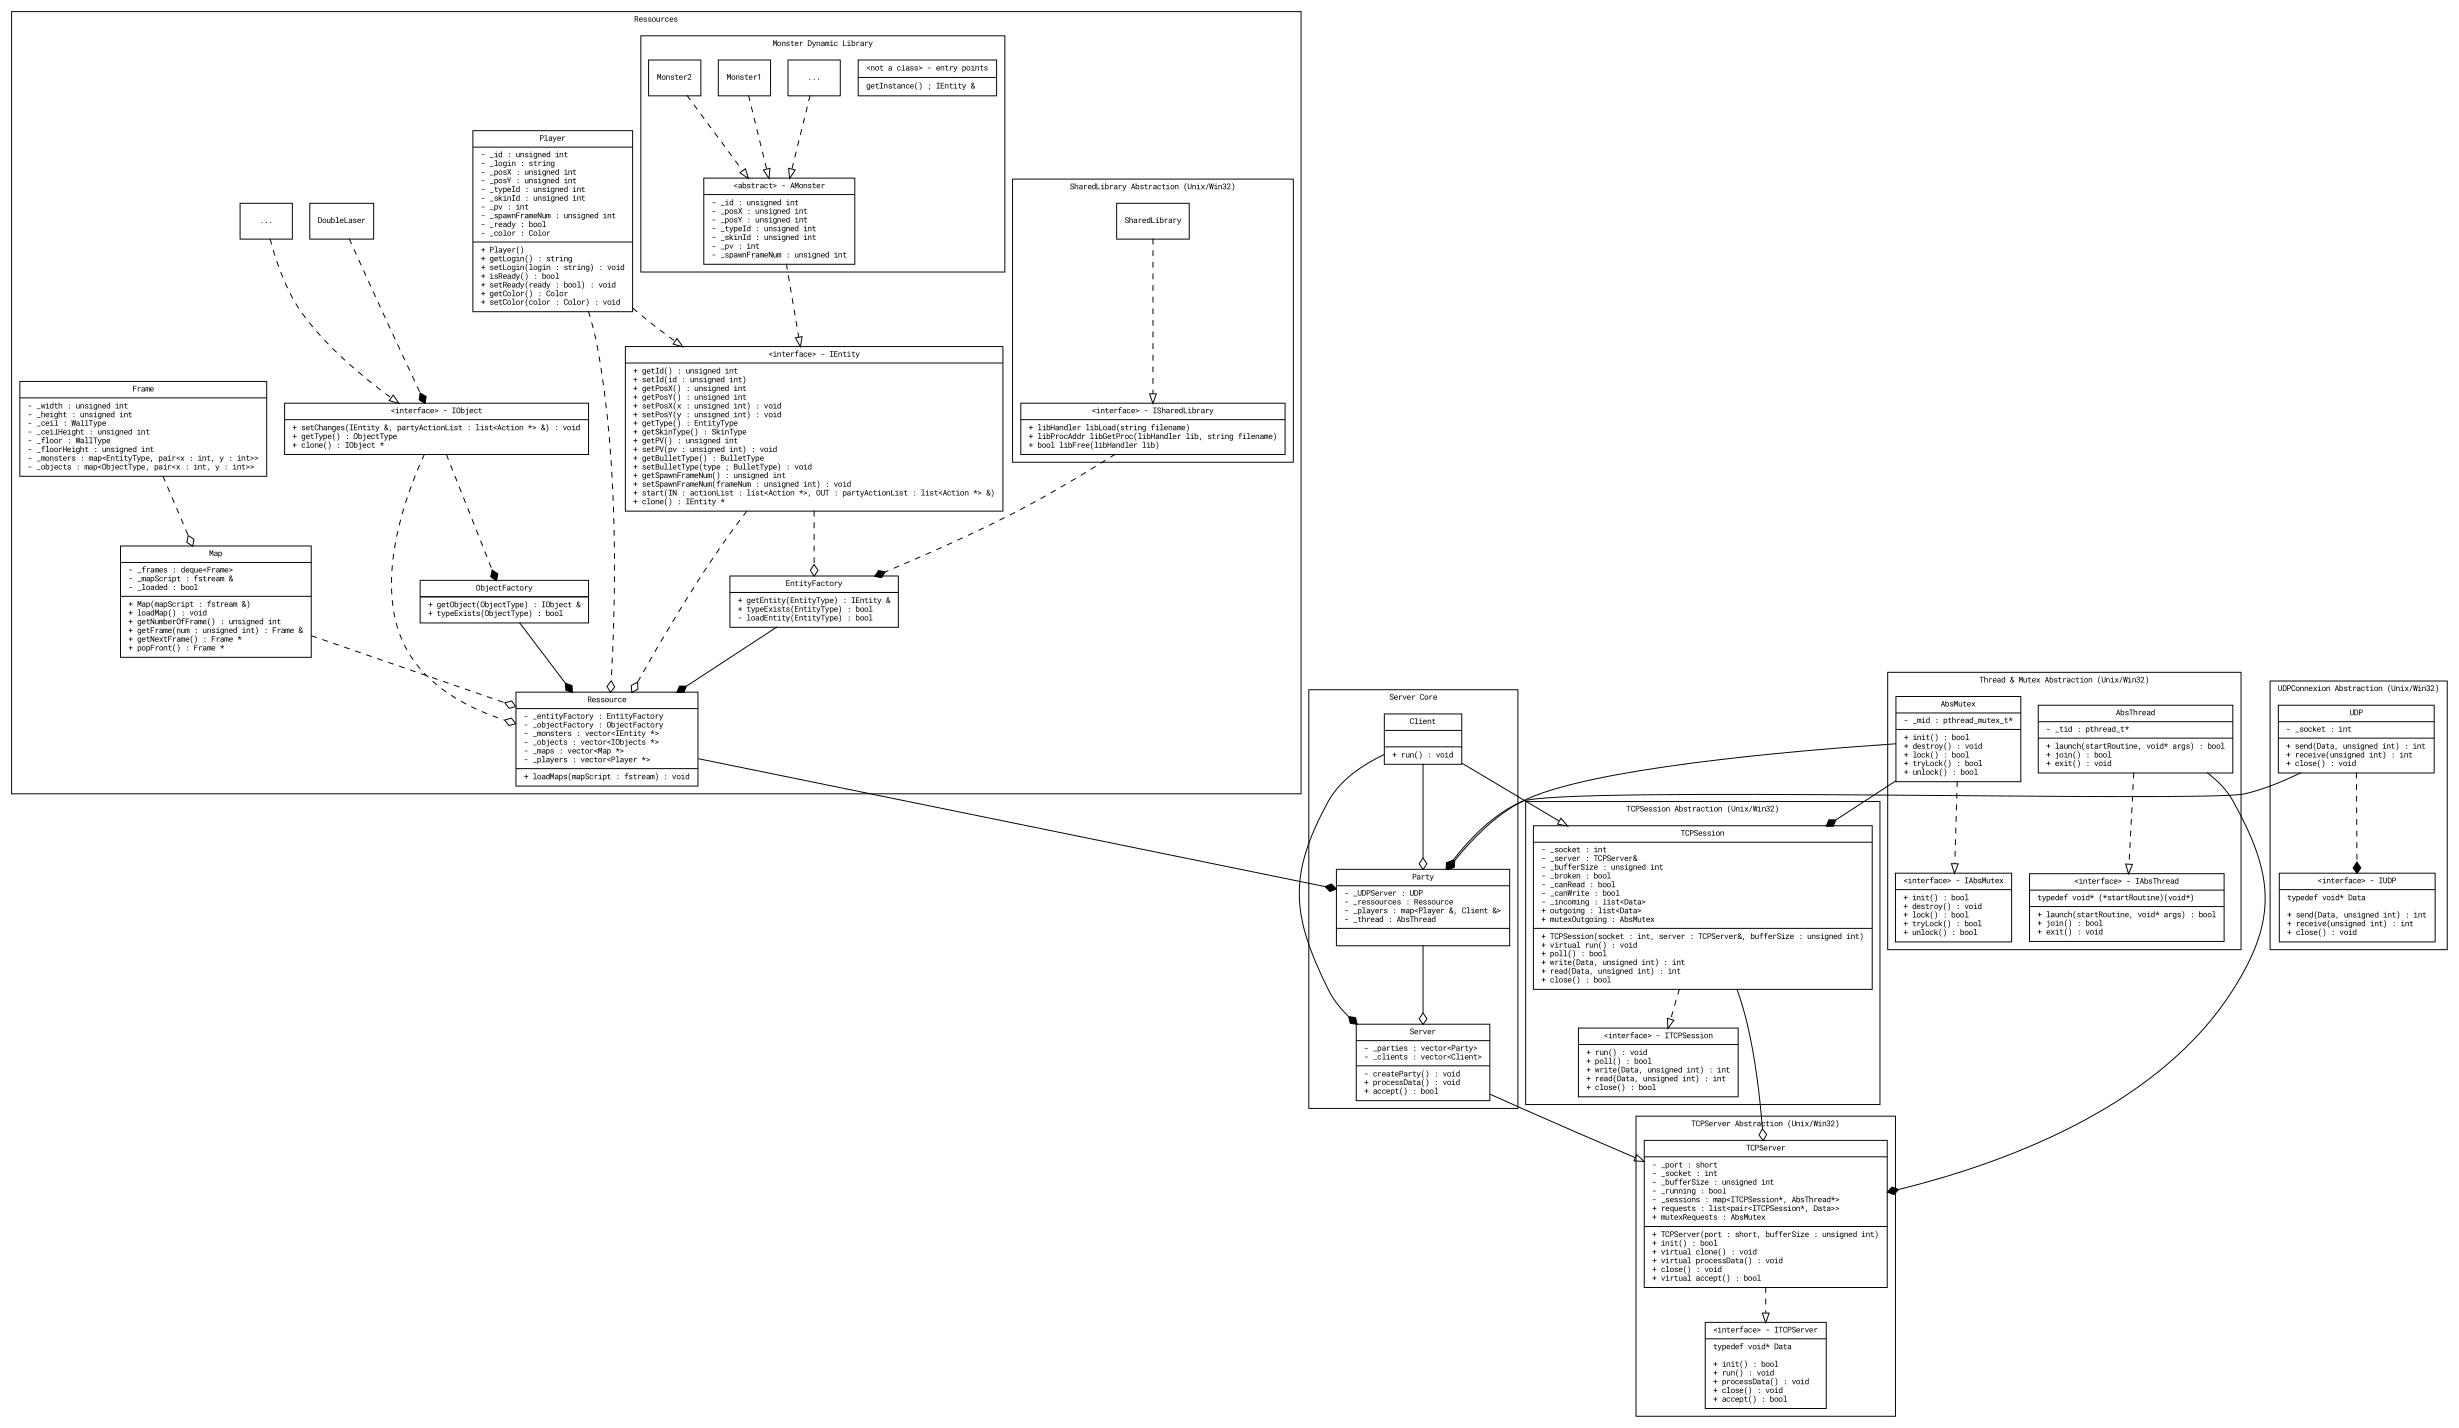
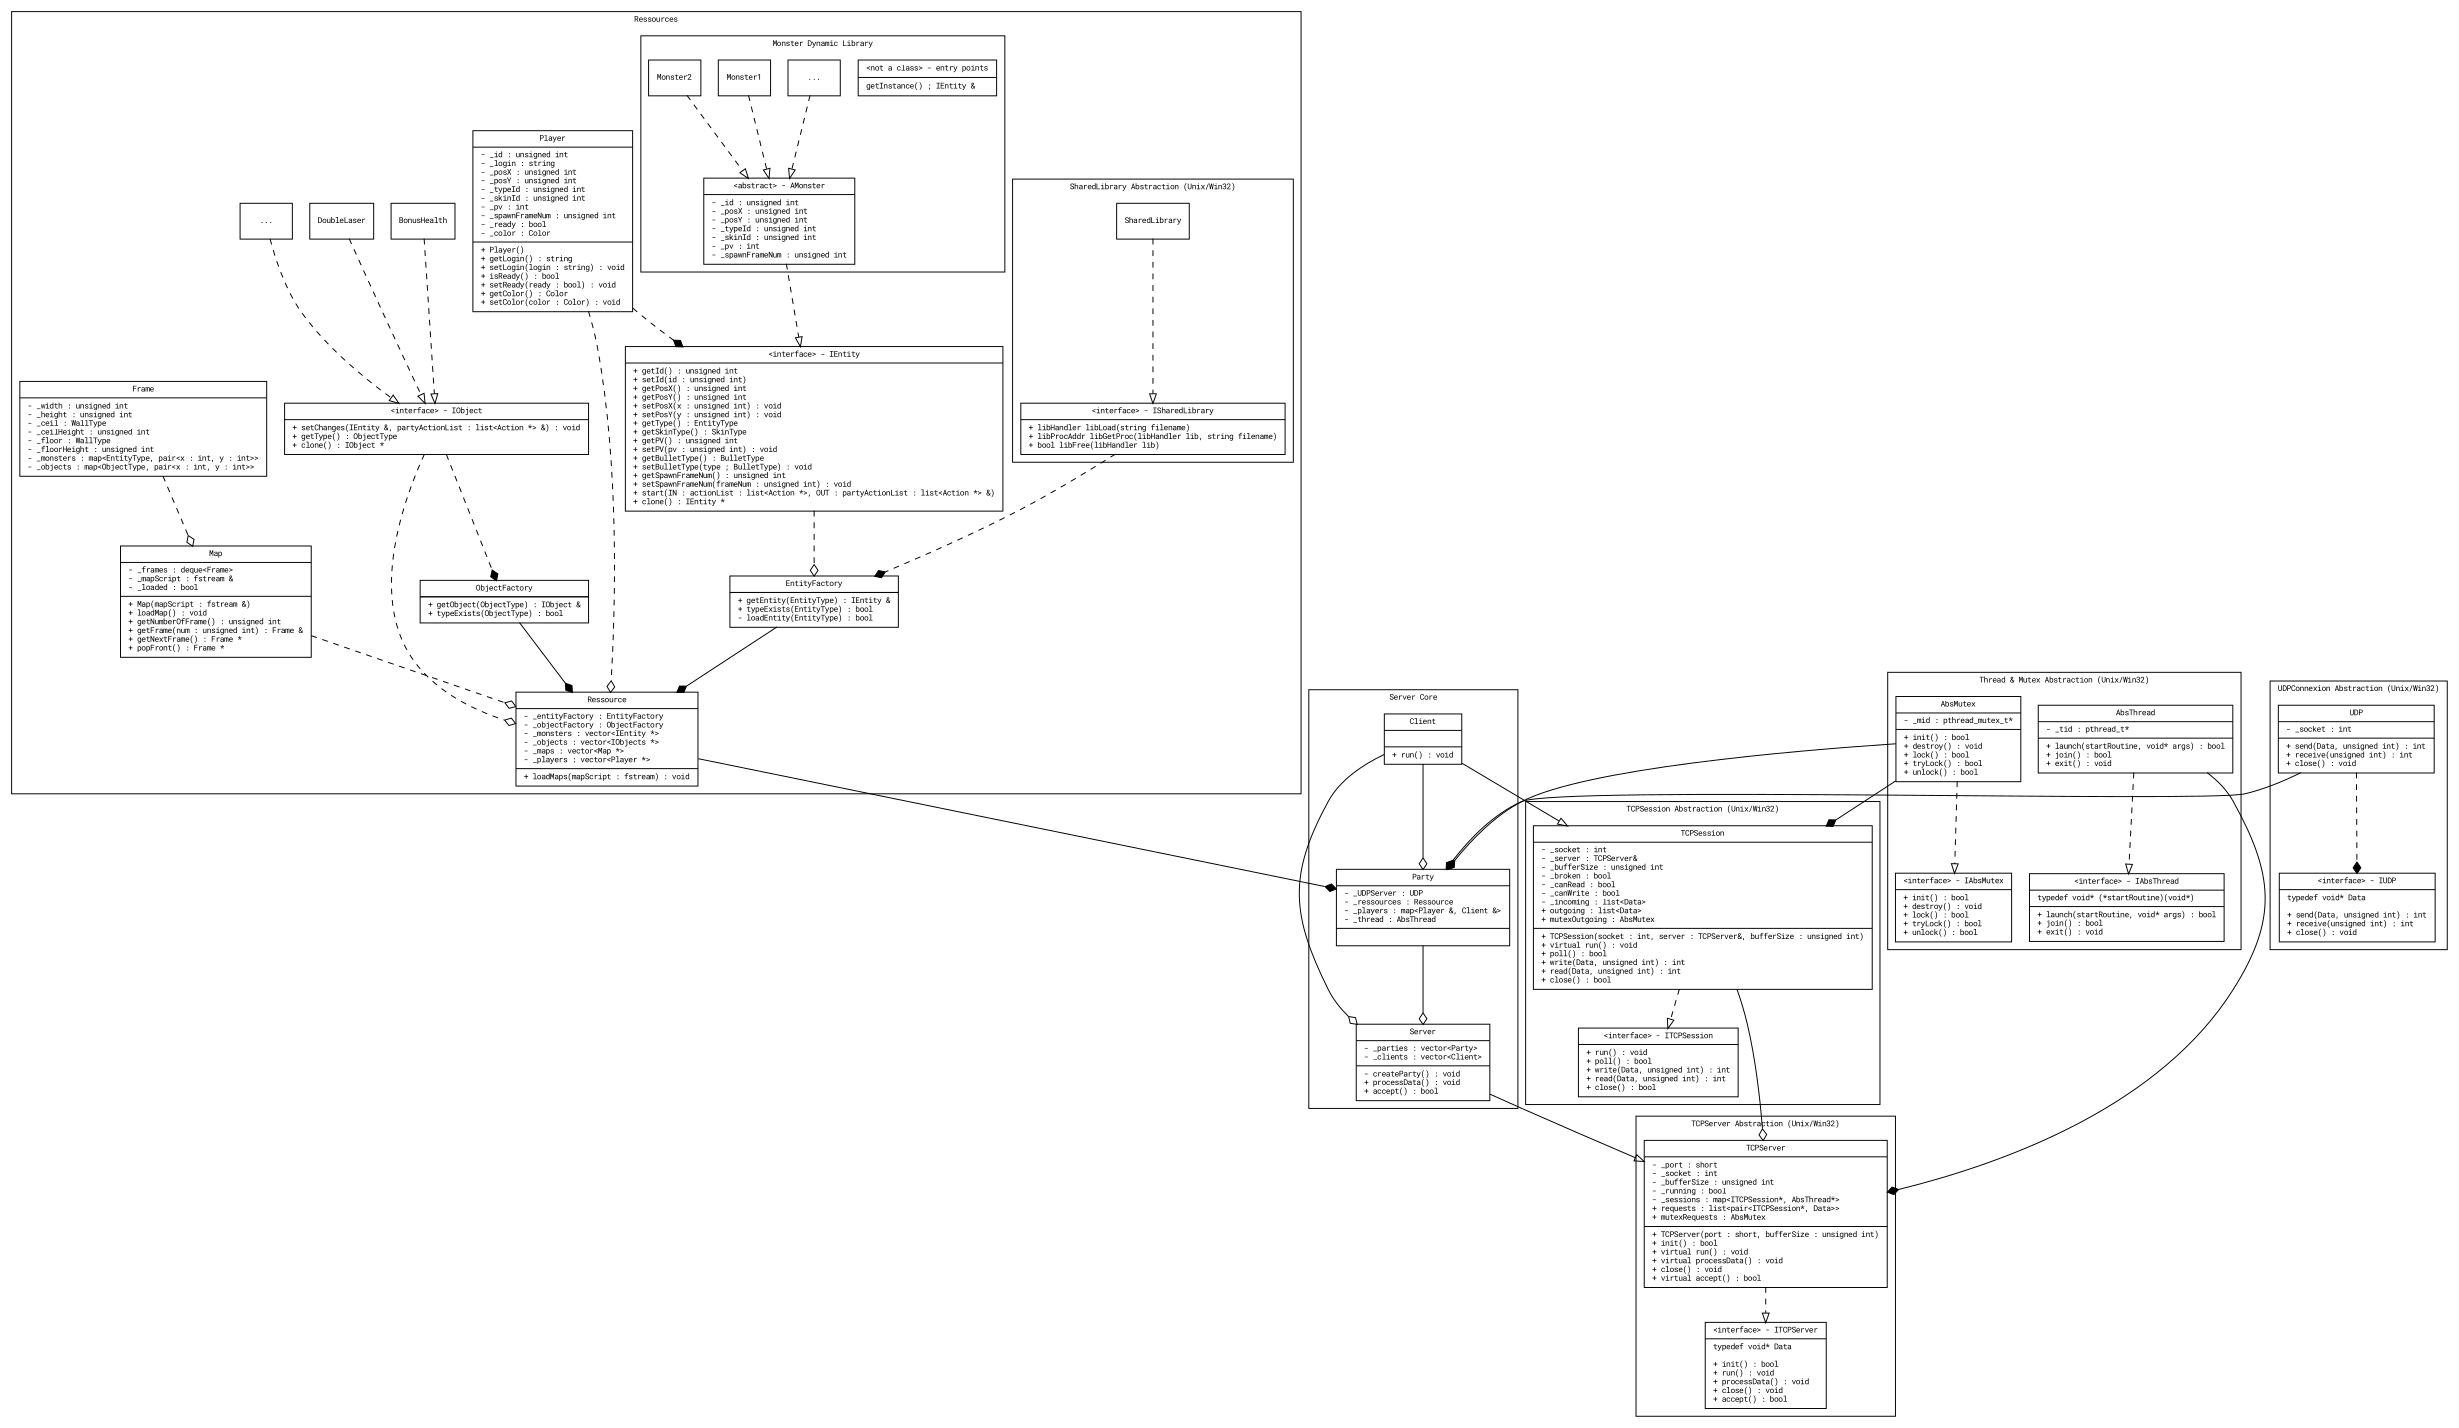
none -> (423, 221)
(385, 317) -> (385, 317)
(653, 325) -> (653, 325)
(689, 595) -> none
(1301, 875) -> (1301, 875)
(1705, 1252) -> (1700, 1252)
